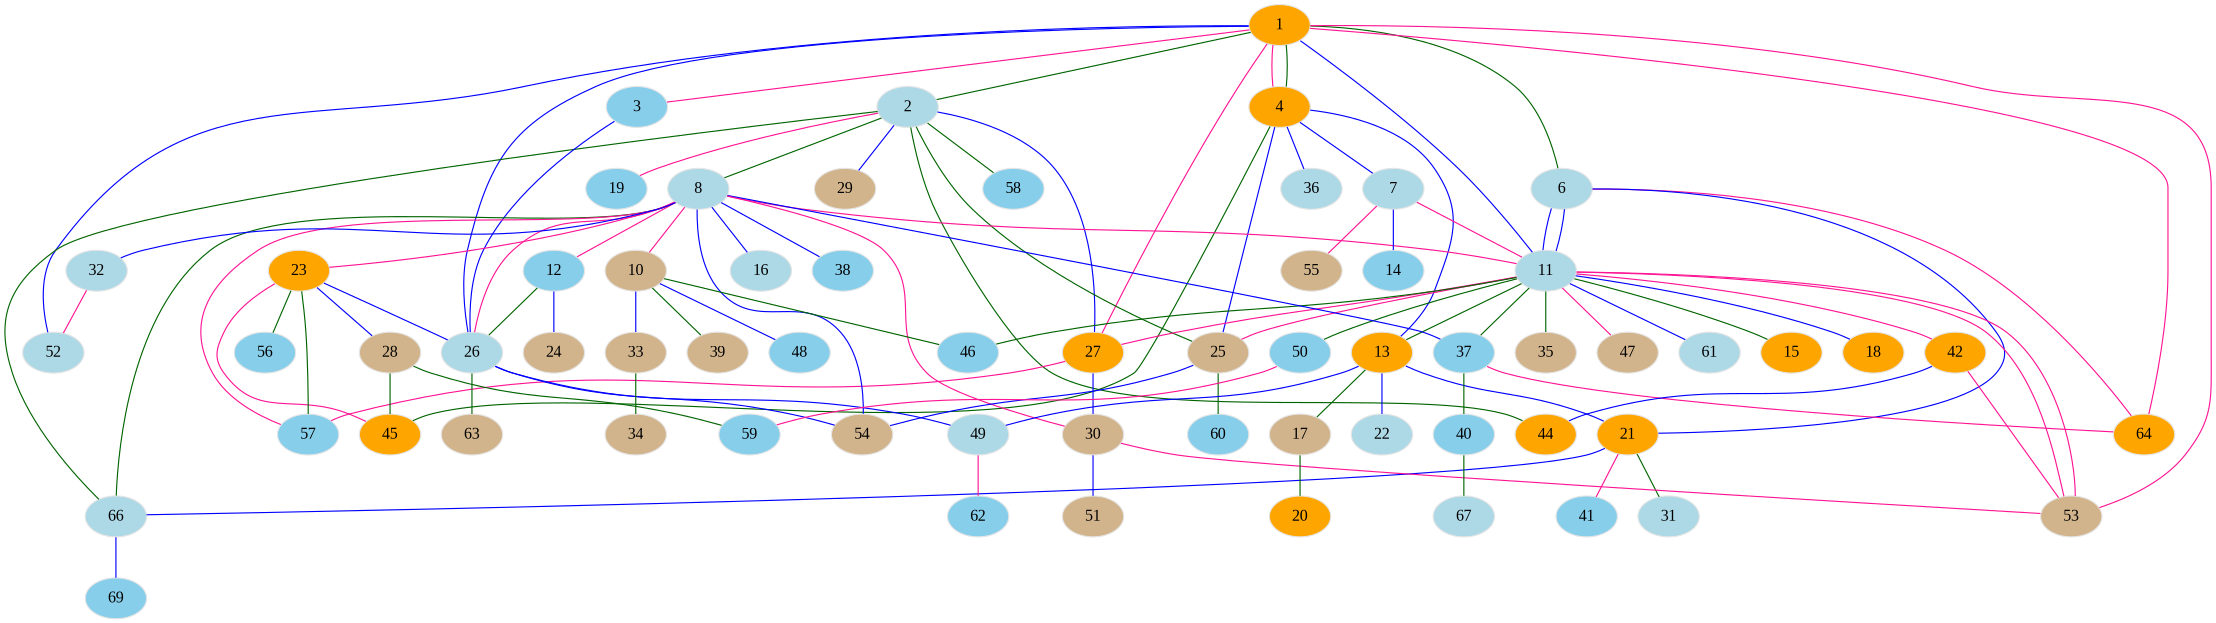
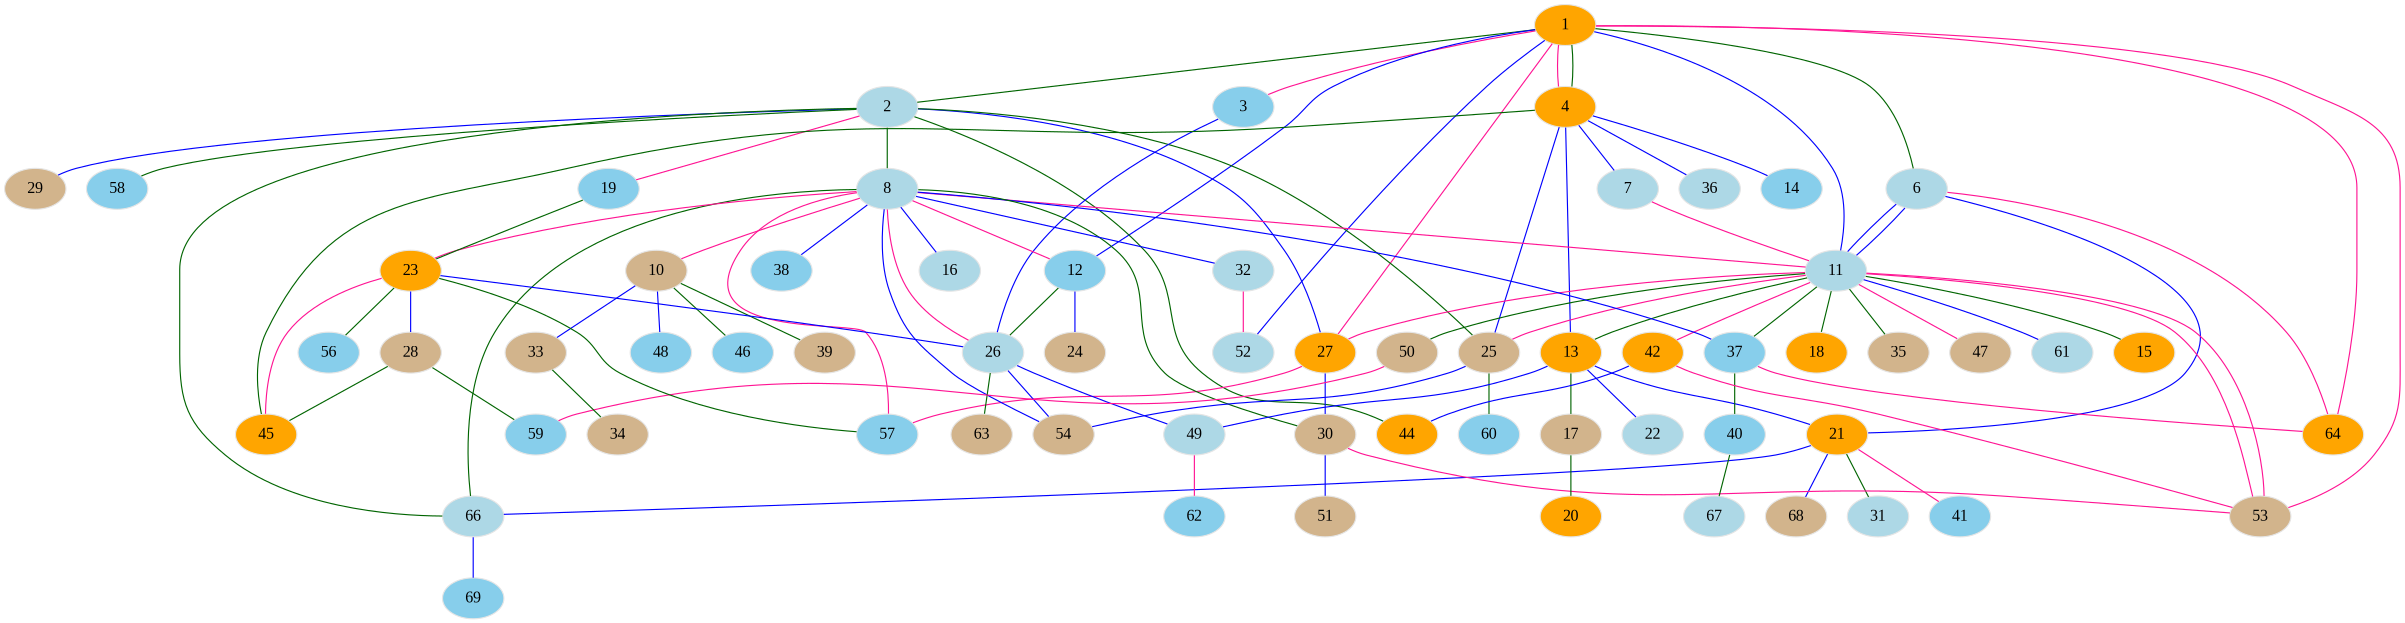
(629, 76) -> (1302, 112)
none -> (509, 229)
(1393, 230) -> (1681, 143)
(1311, 271) -> none
(1714, 301) -> (1826, 311)
(905, 302) -> (1135, 278)
(1256, 309) -> none
(1300, 353) -> (1407, 353)
none -> (1796, 516)
